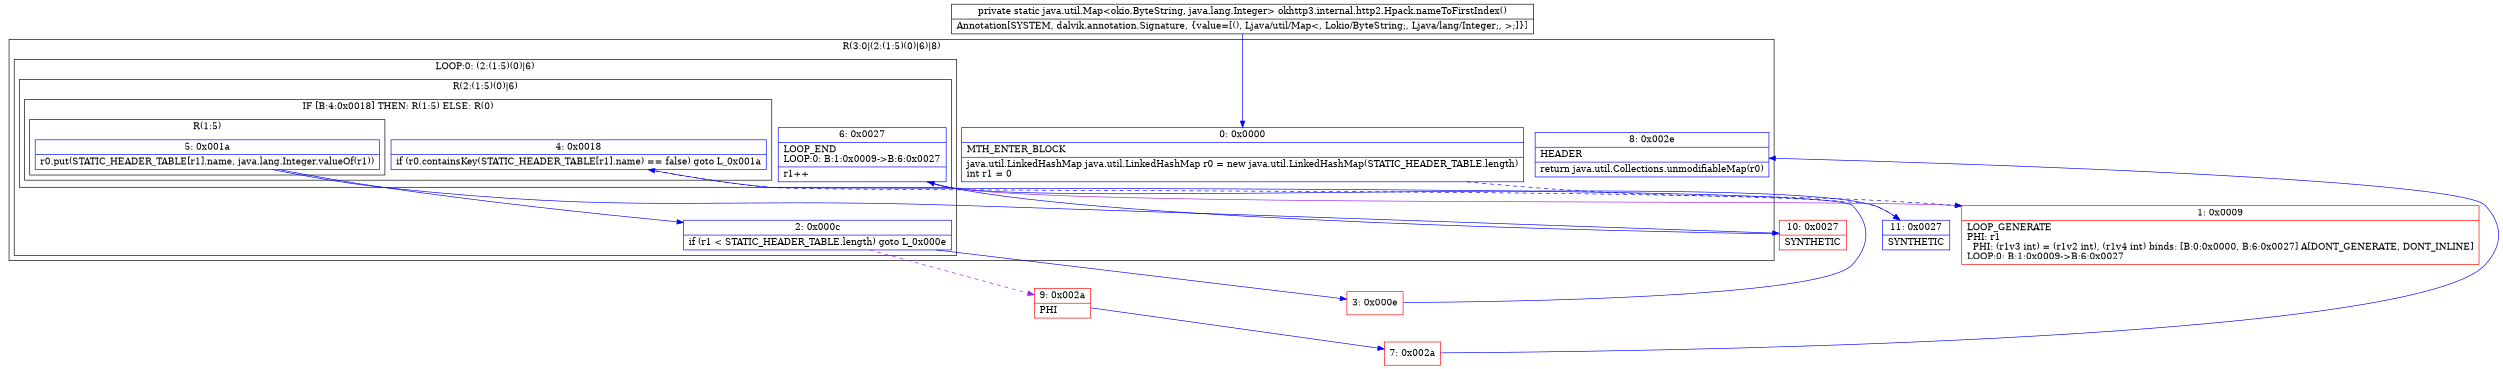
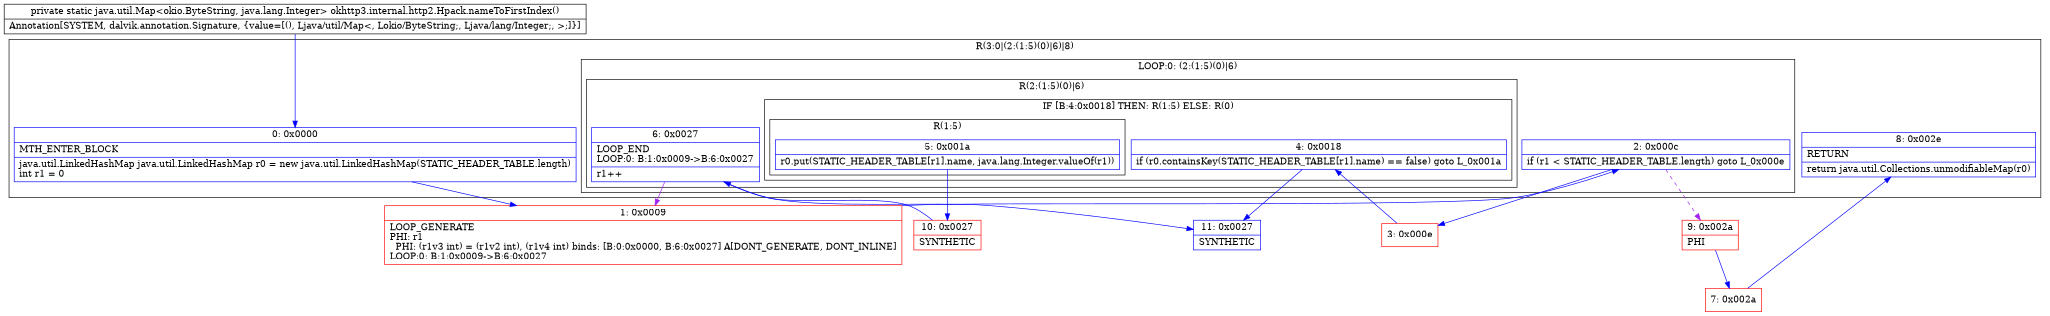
(1561, 154) -> (1828, 154)
(1272, 191) -> (1275, 193)
(1711, 196) -> (461, 193)
(477, 200) -> (1241, 204)
